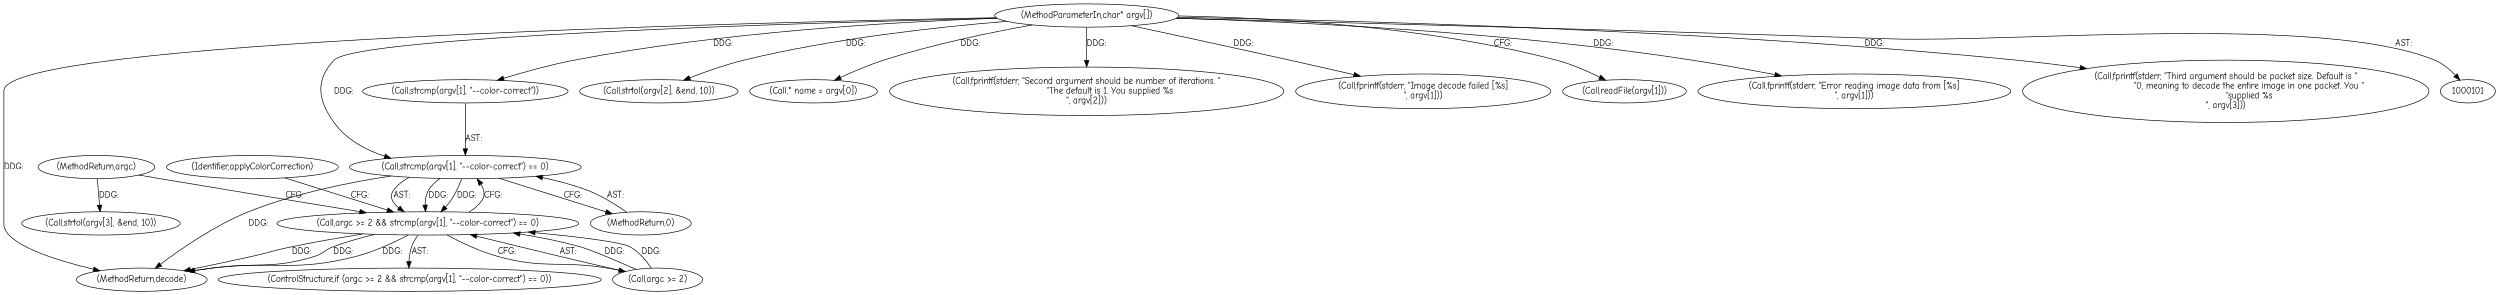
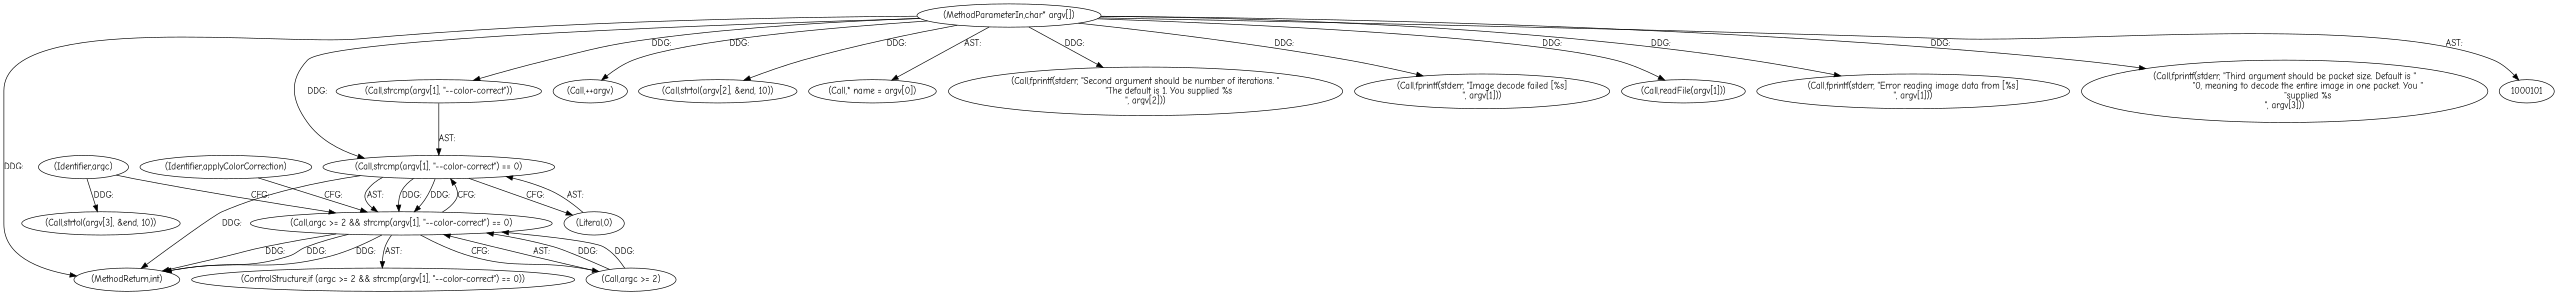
(972, 44) -> (974, 44)
(1504, 44) -> (1554, 44)
none -> (590, 91)
(96, 167) -> (83, 167)
(641, 223) -> (594, 223)
(142, 280) -> (127, 280)
